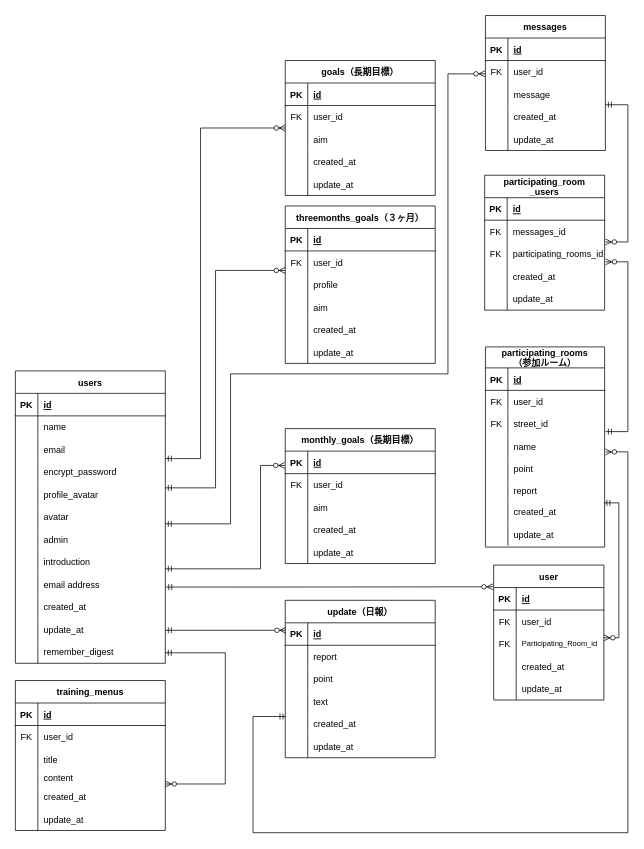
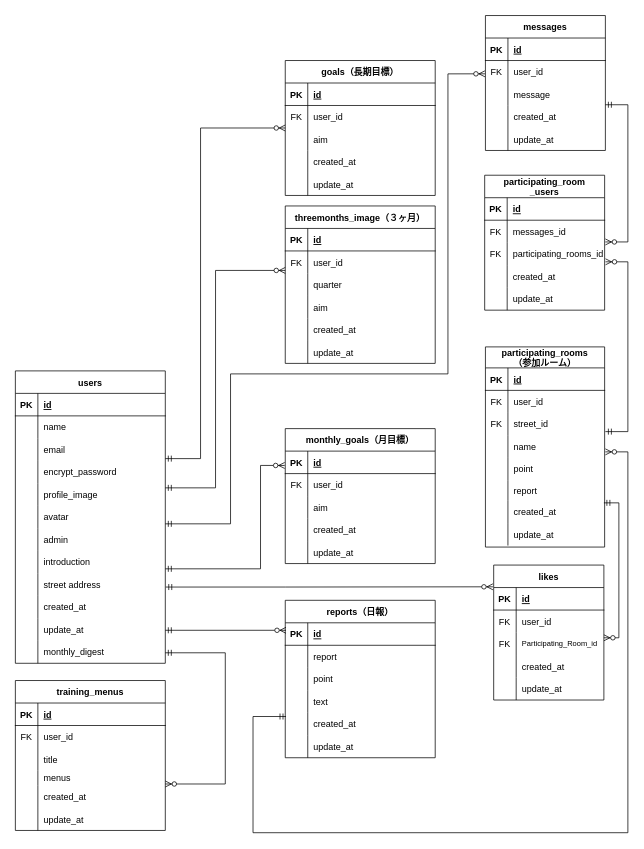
(360, 218) -> (360, 218)
(329, 285) -> (331, 285)
(360, 440) -> (360, 440)
(76, 495) -> (73, 495)
(549, 577) -> (549, 577)
(73, 585) -> (78, 585)
(360, 612) -> (360, 612)
(80, 653) -> (76, 653)
(61, 779) -> (56, 779)
